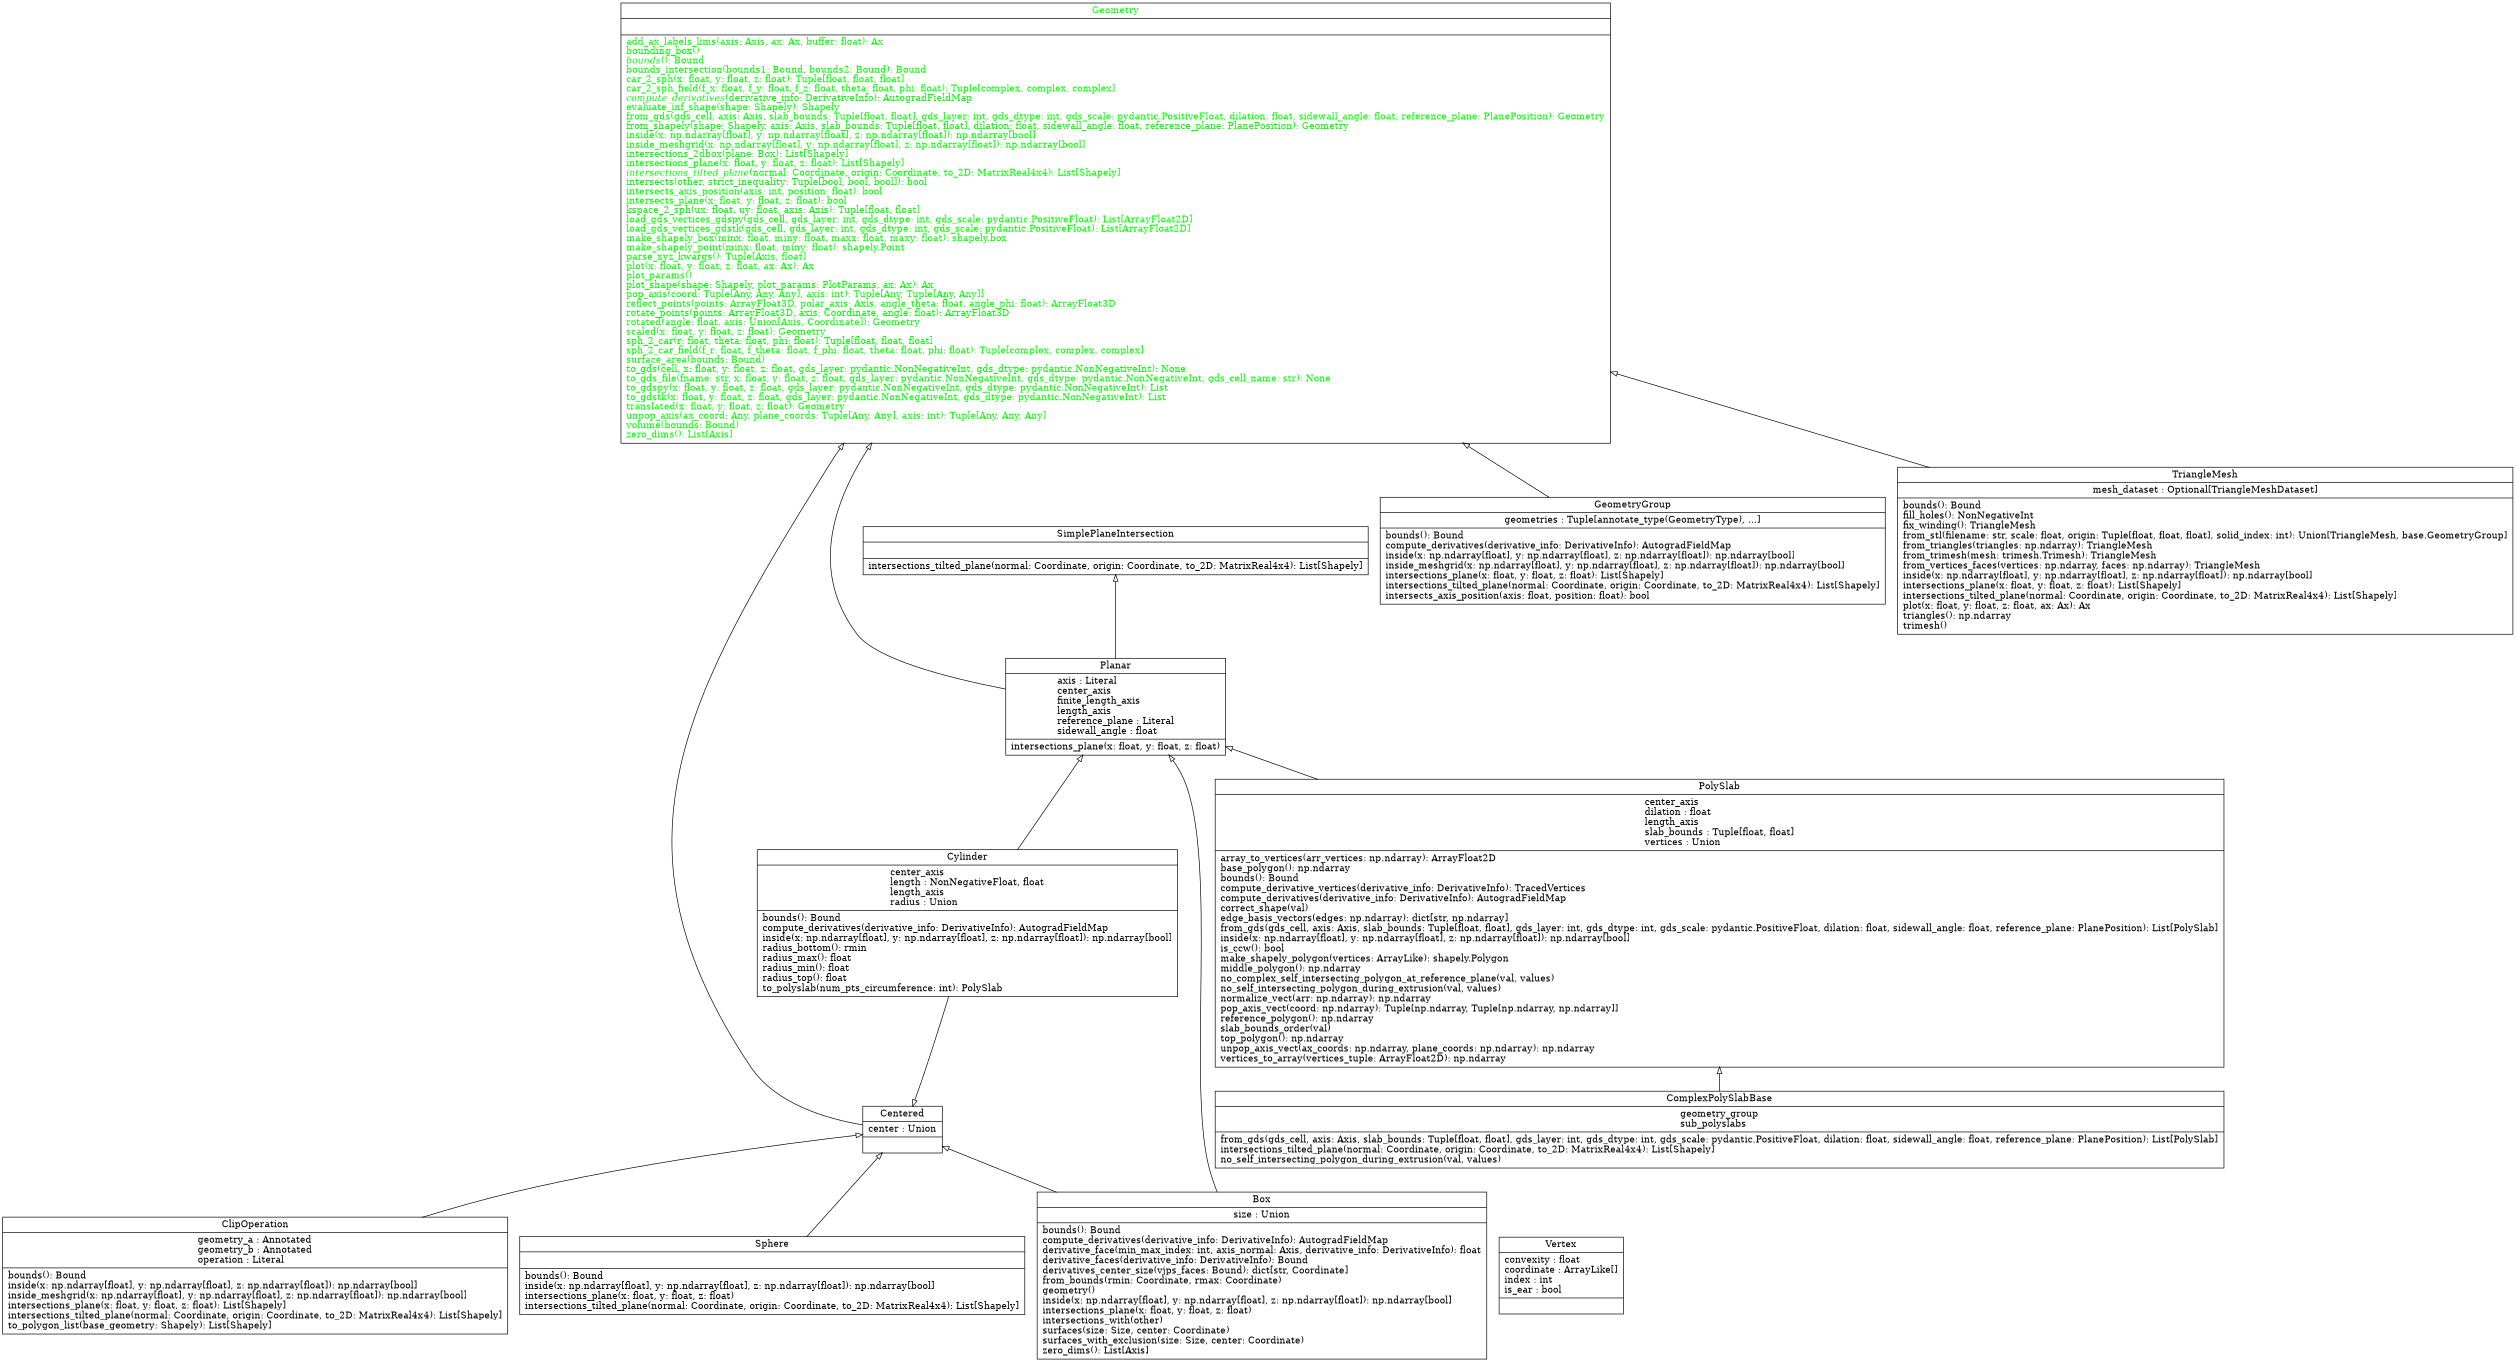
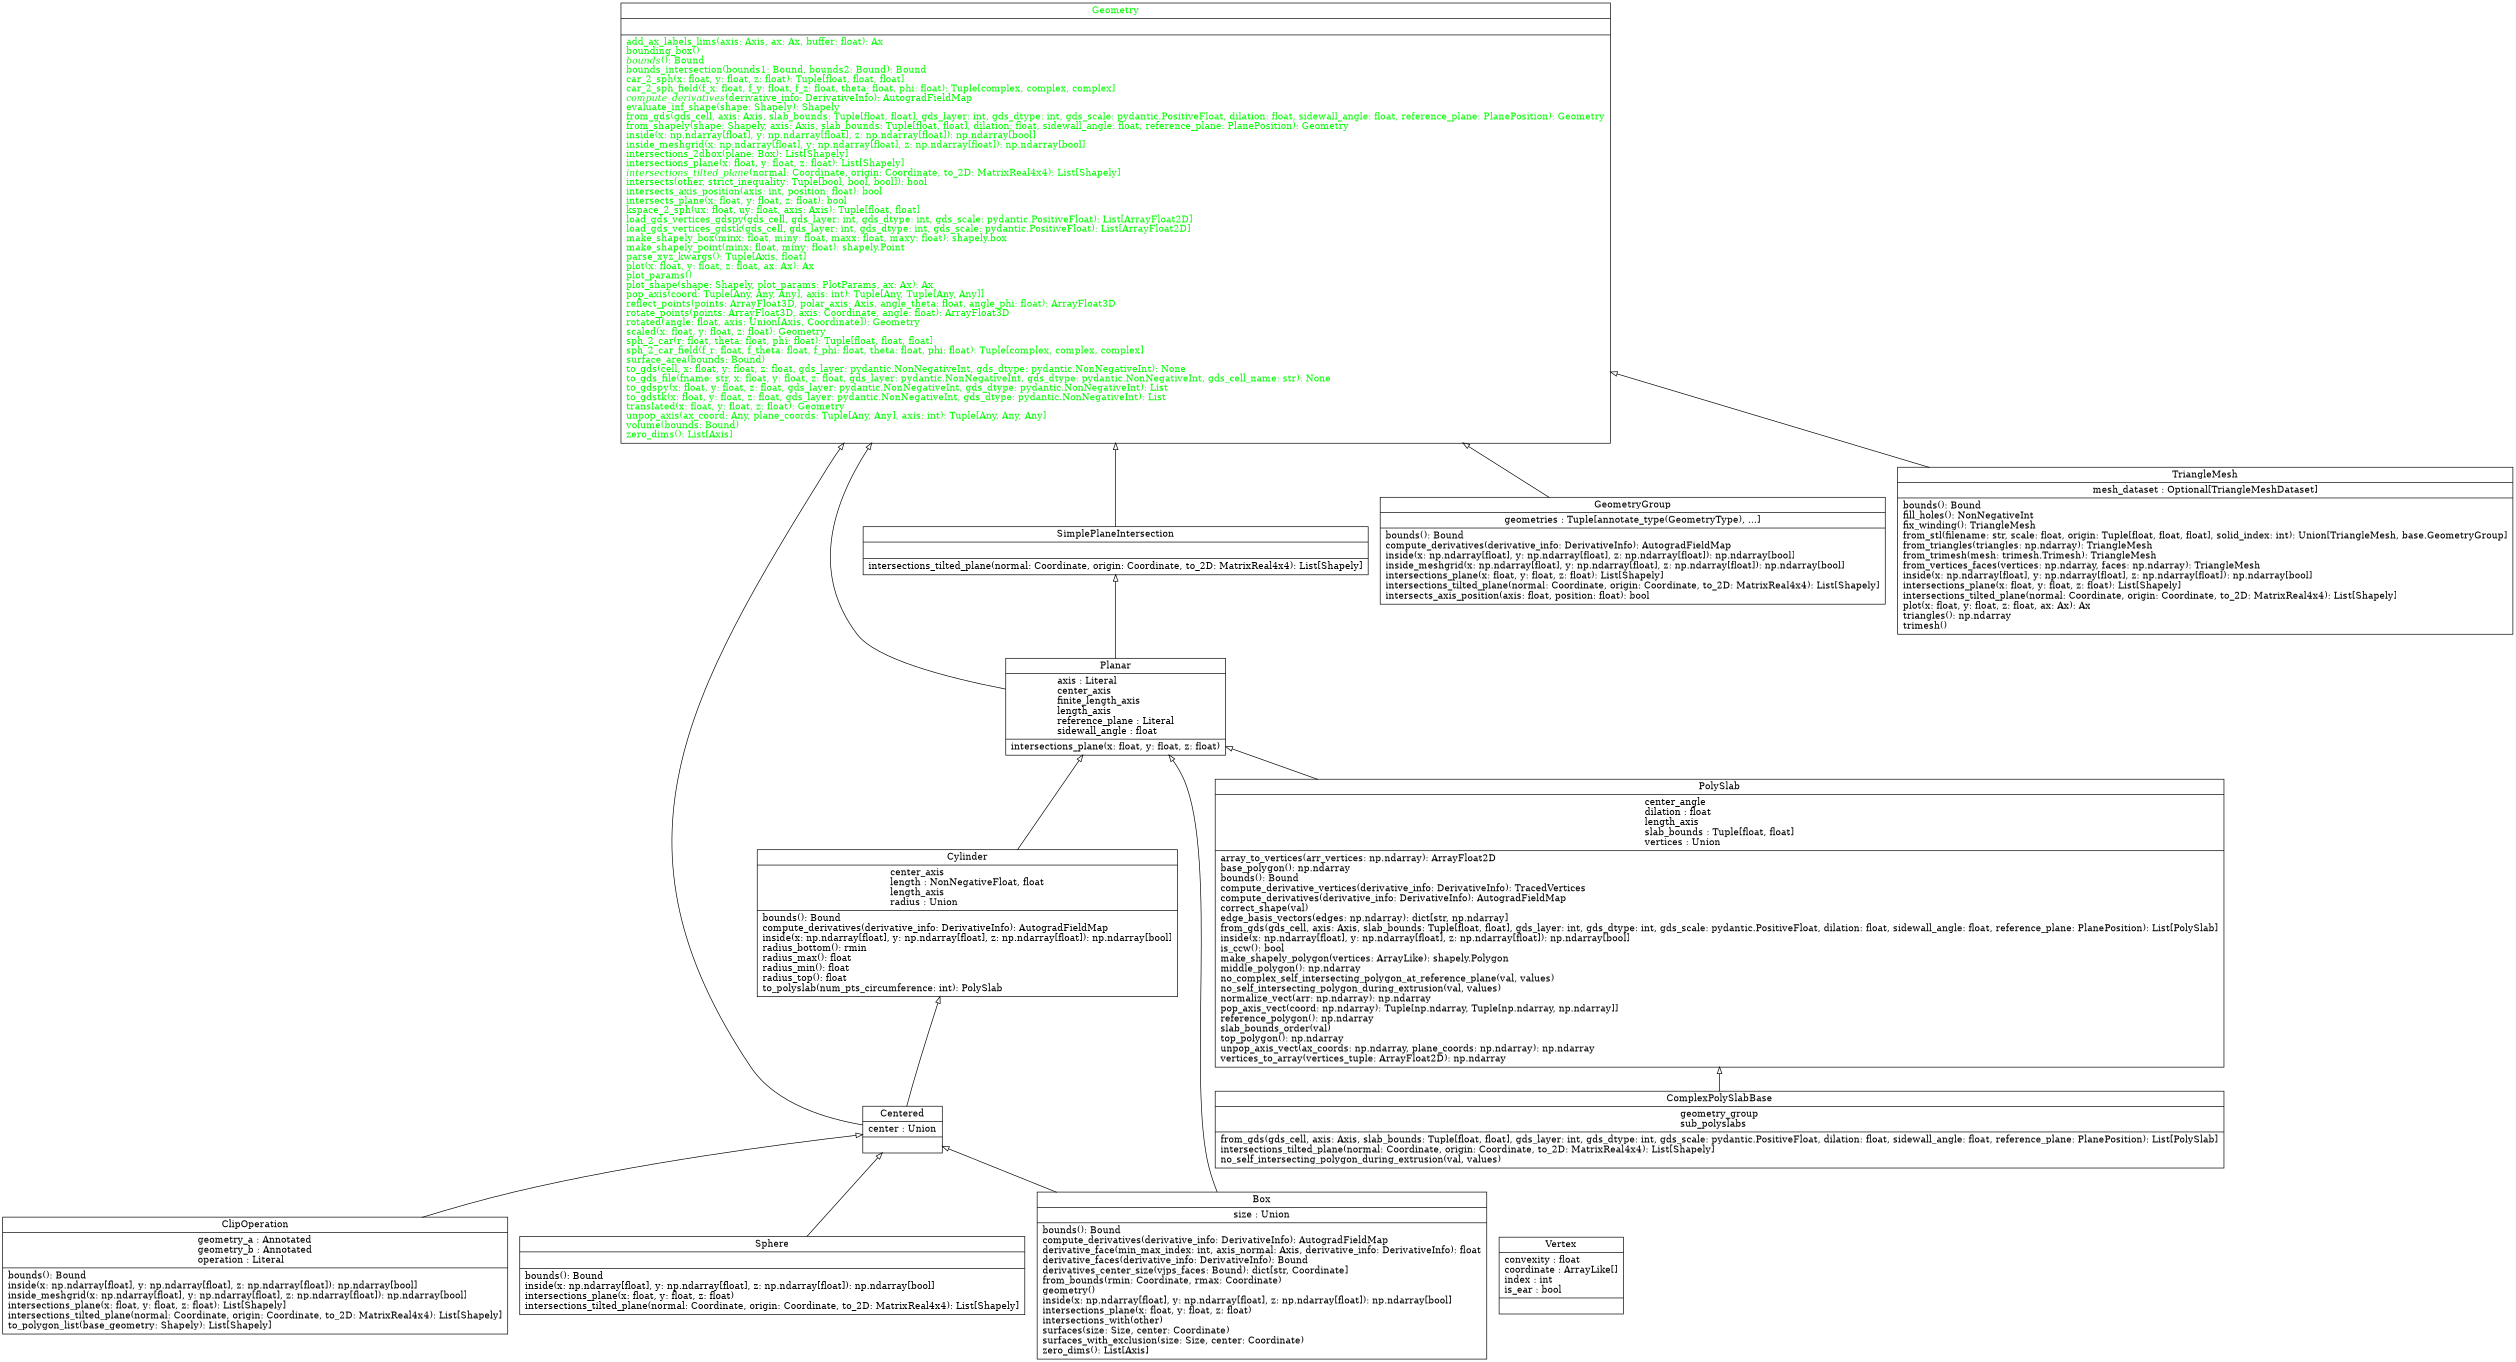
none -> (1116, 488)
(1672, 802) -> (1675, 802)
(932, 1048) -> (922, 1054)
